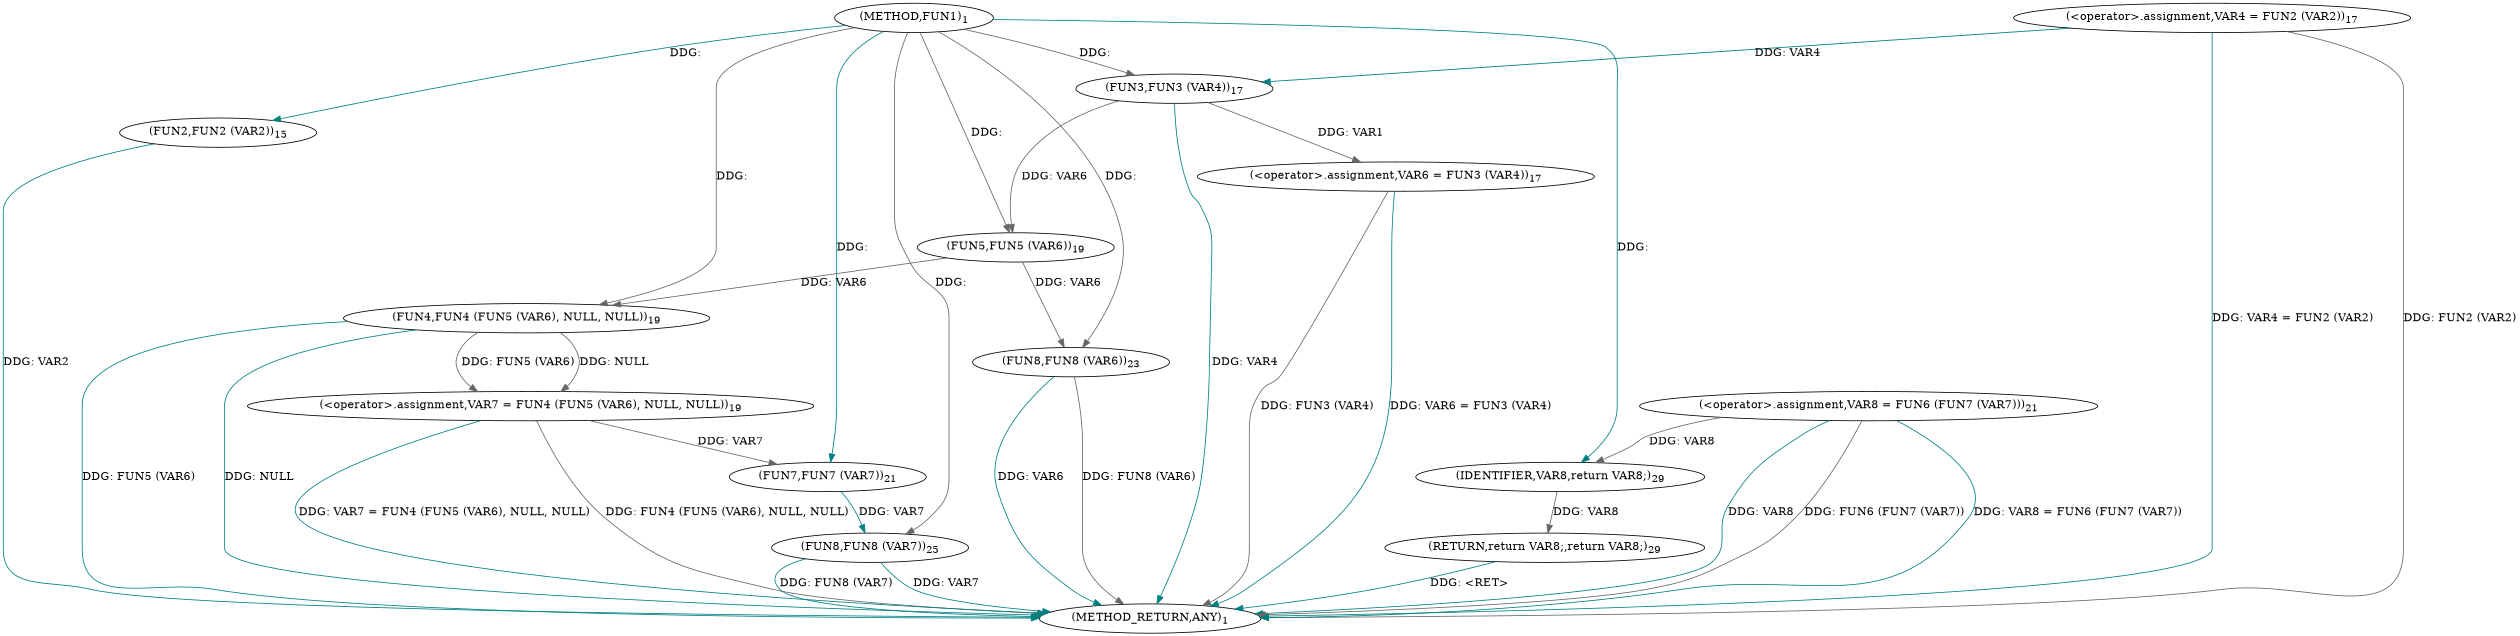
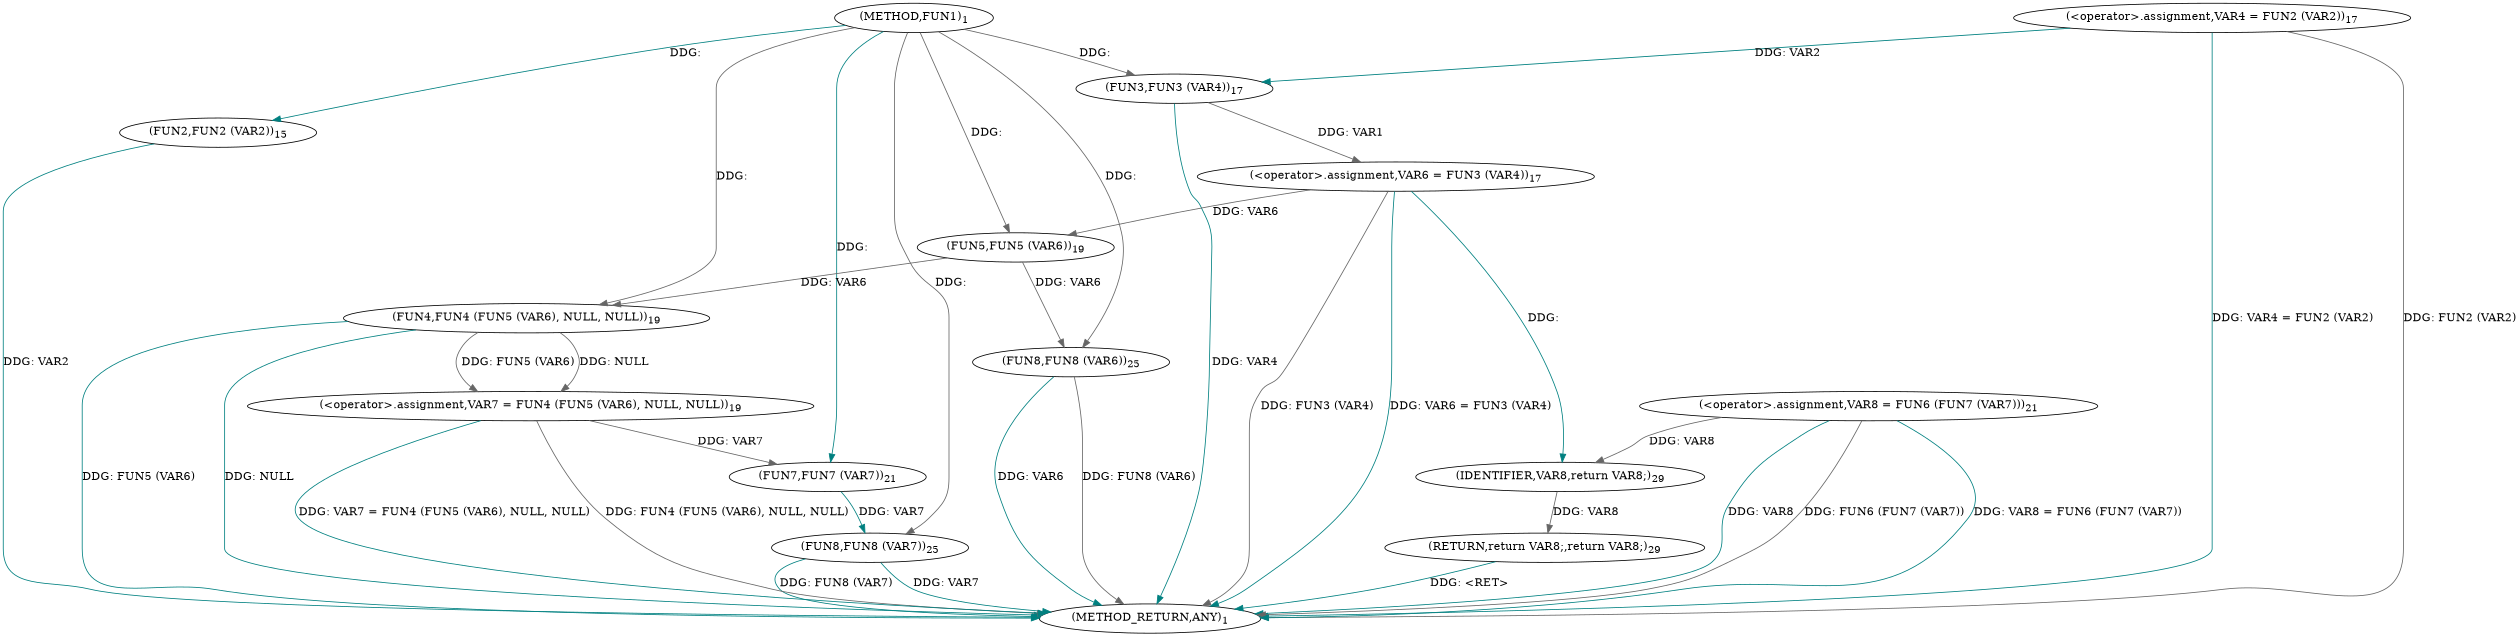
(1512, 34) -> (1514, 309)
(1788, 53) -> (1788, 53)
(1039, 142) -> (1193, 210)
(1134, 361) -> (1134, 361)
